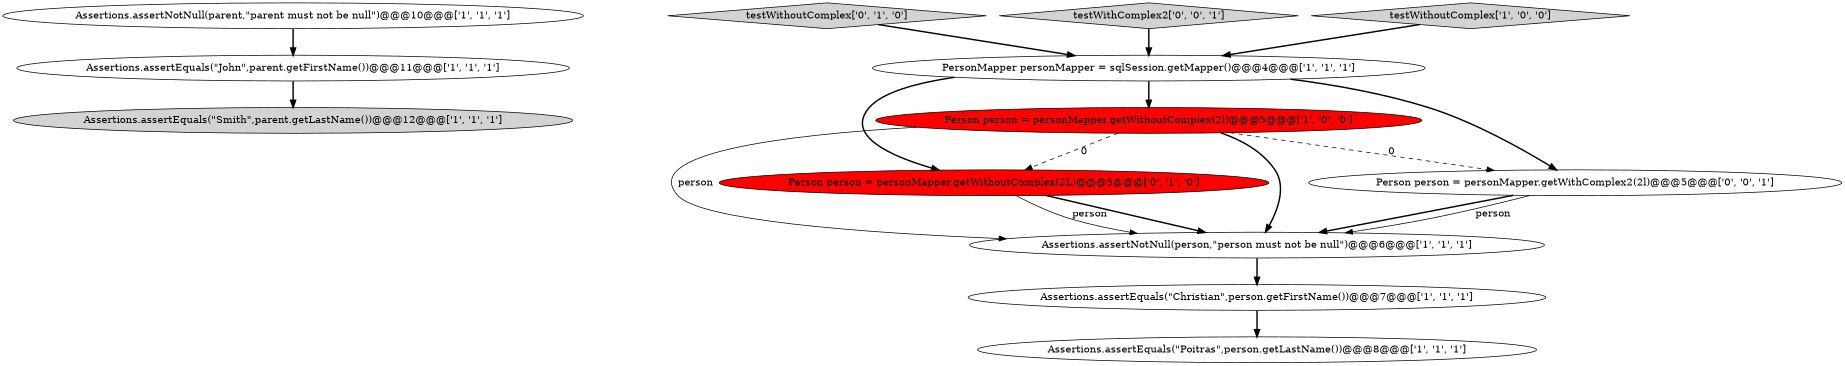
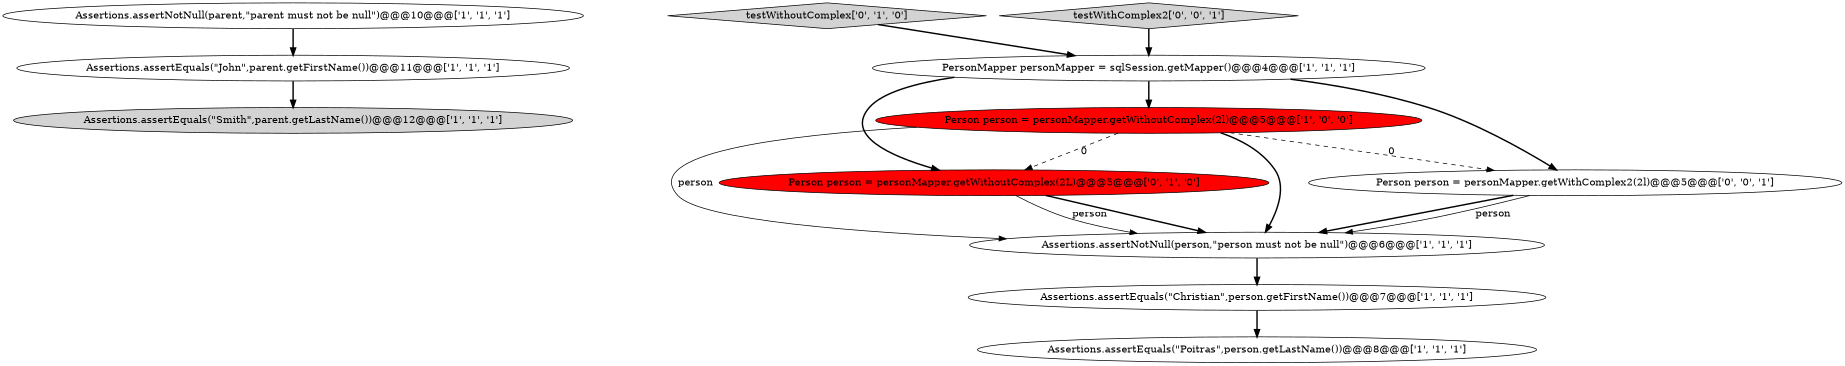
(1471, 16) -> none
